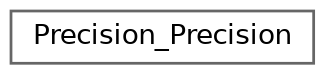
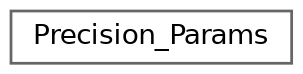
(162, 37) -> (151, 37)
